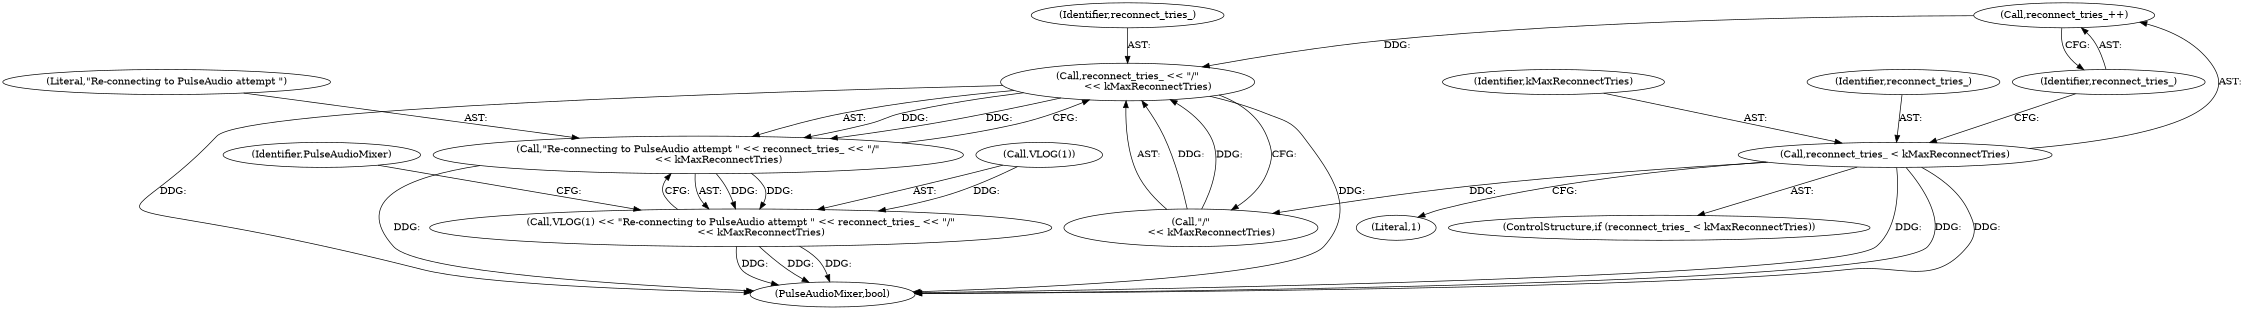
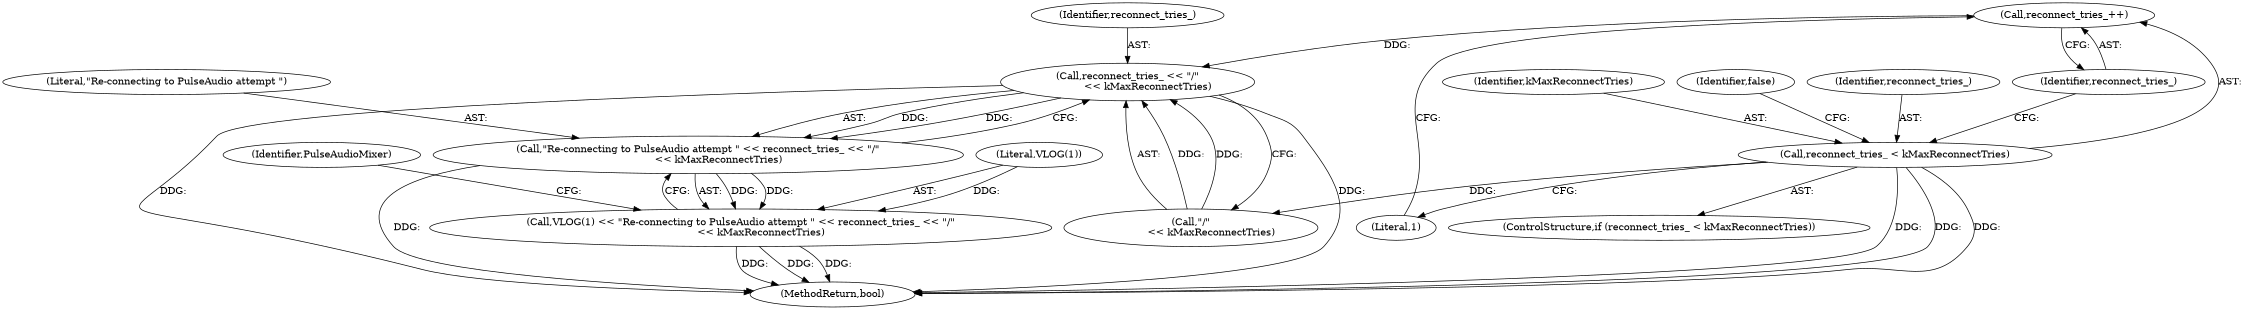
none -> (1619, 31)
none -> (1736, 82)
(1039, 155) -> (1039, 155)
(833, 294) -> (833, 294)
